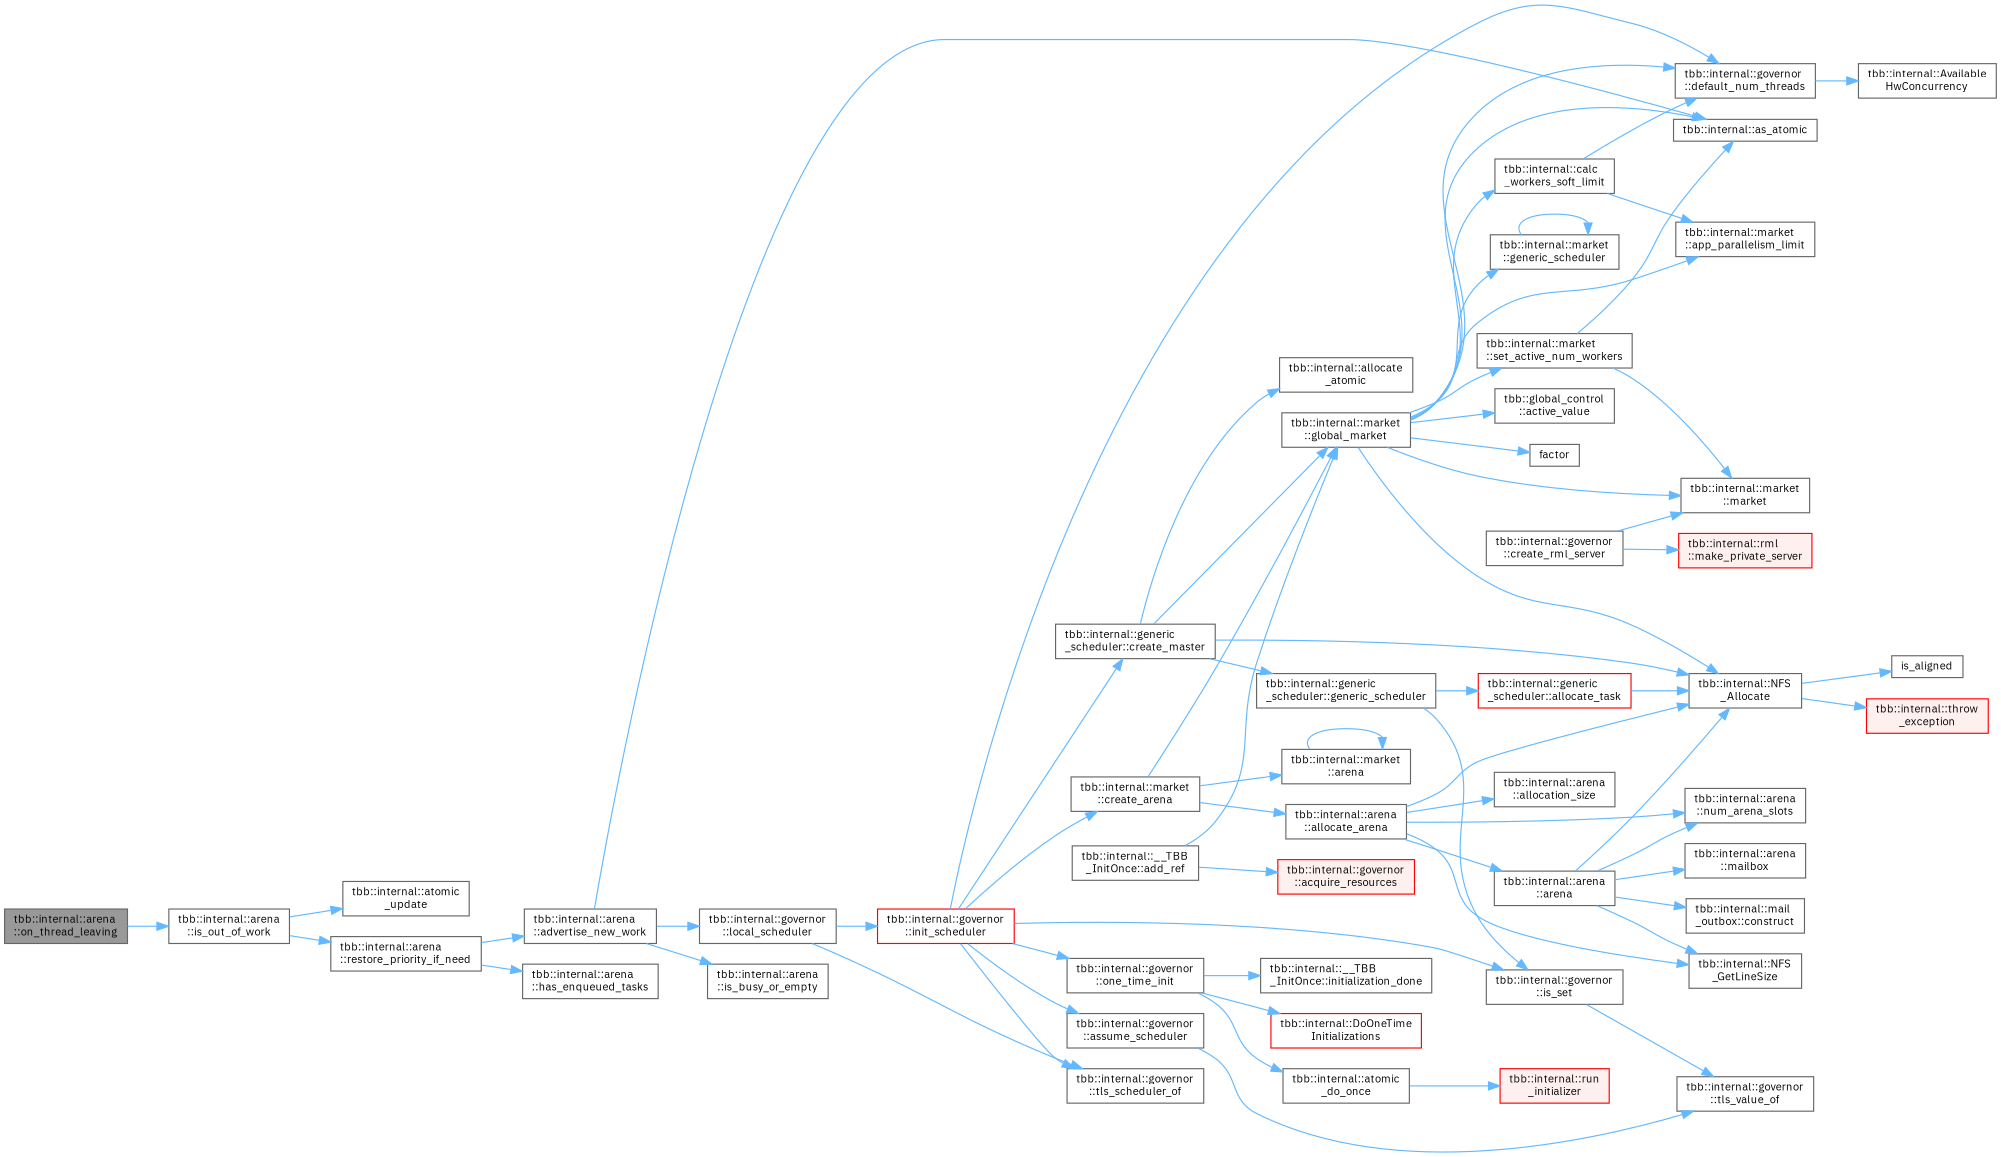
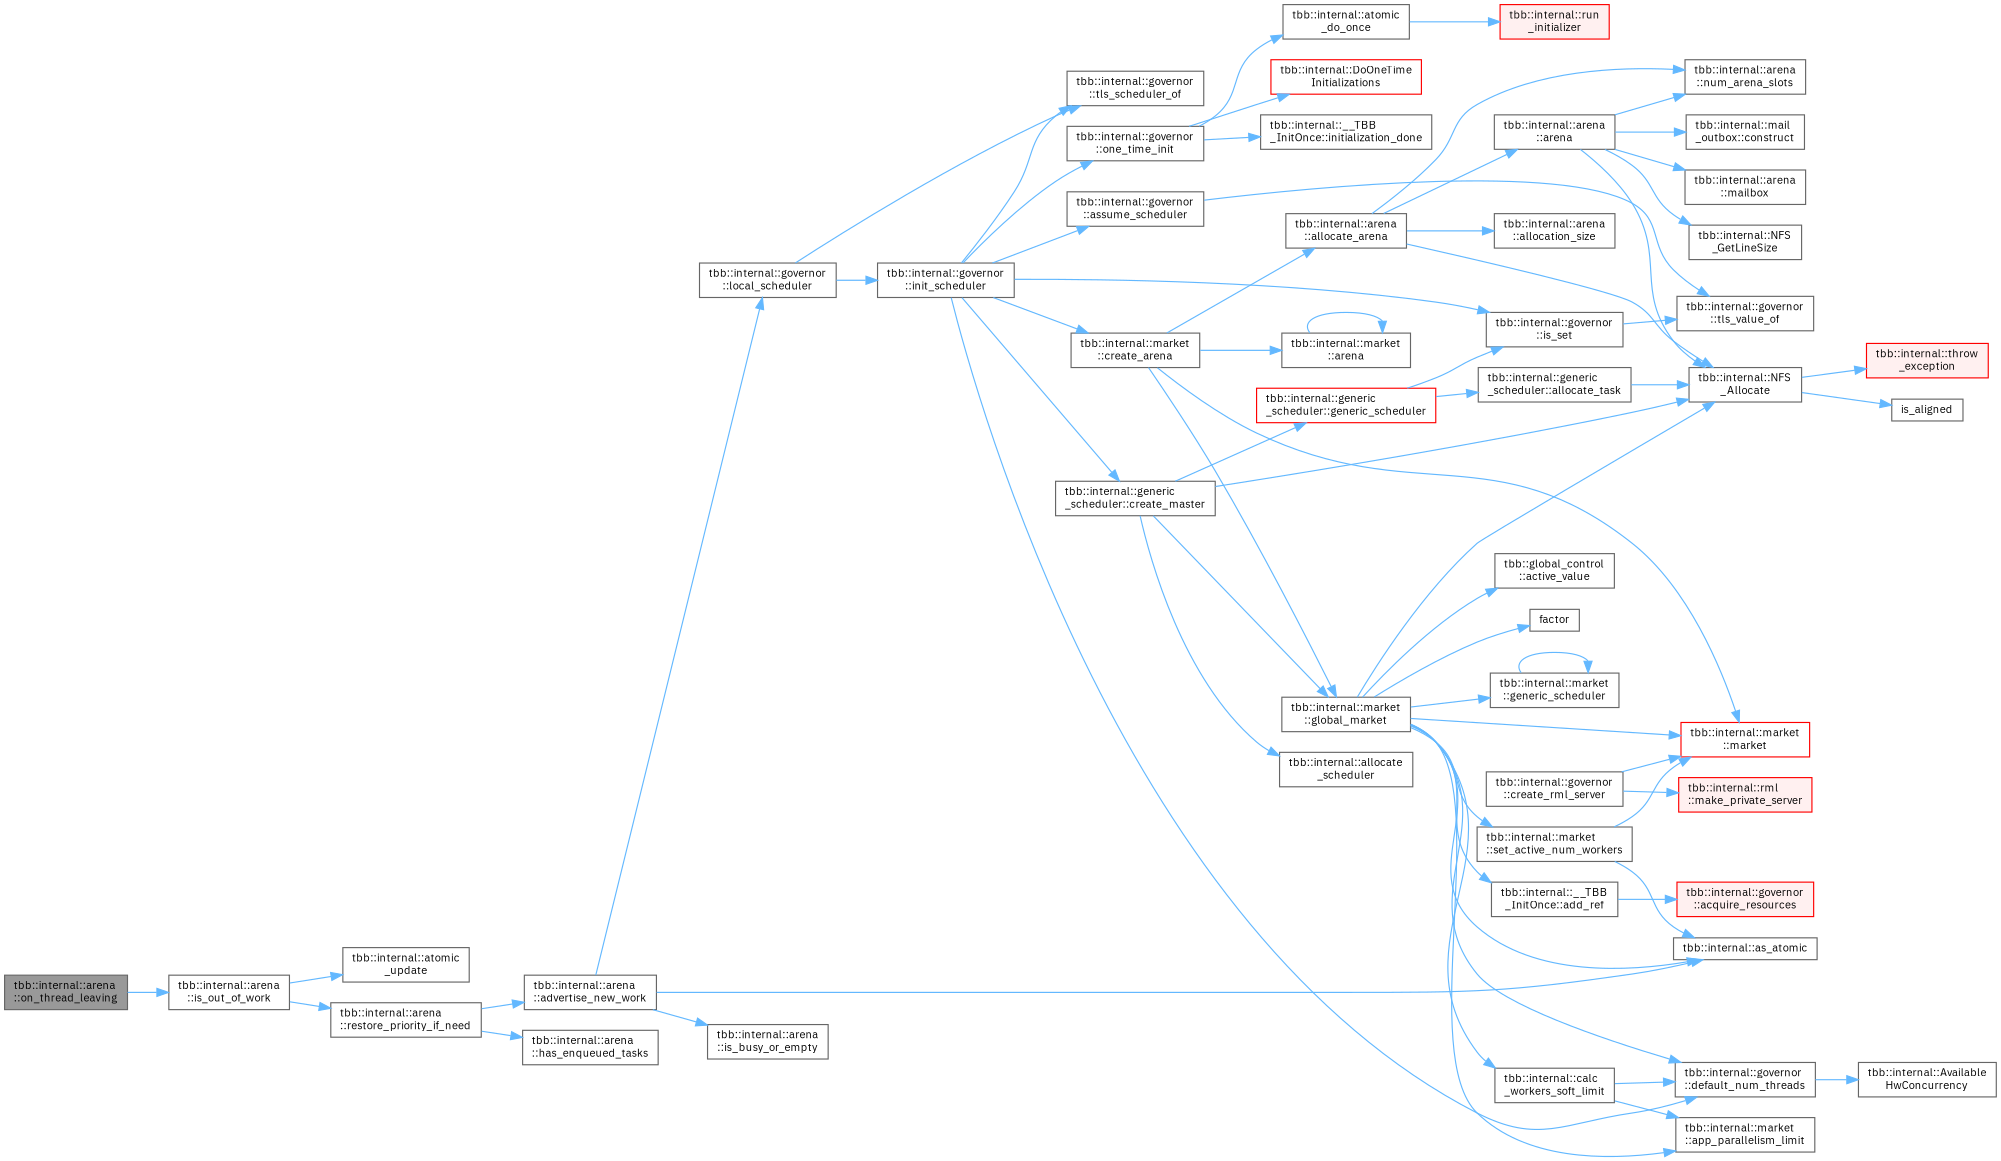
(1346, 375) -> (1346, 770)
none -> (1489, 480)
(1745, 496) -> (1745, 740)
(1259, 657) -> (1457, 795)
(1346, 691) -> (1346, 405)
(1555, 691) -> (1555, 385)
(946, 926) -> (946, 280)
(1520, 934) -> none
